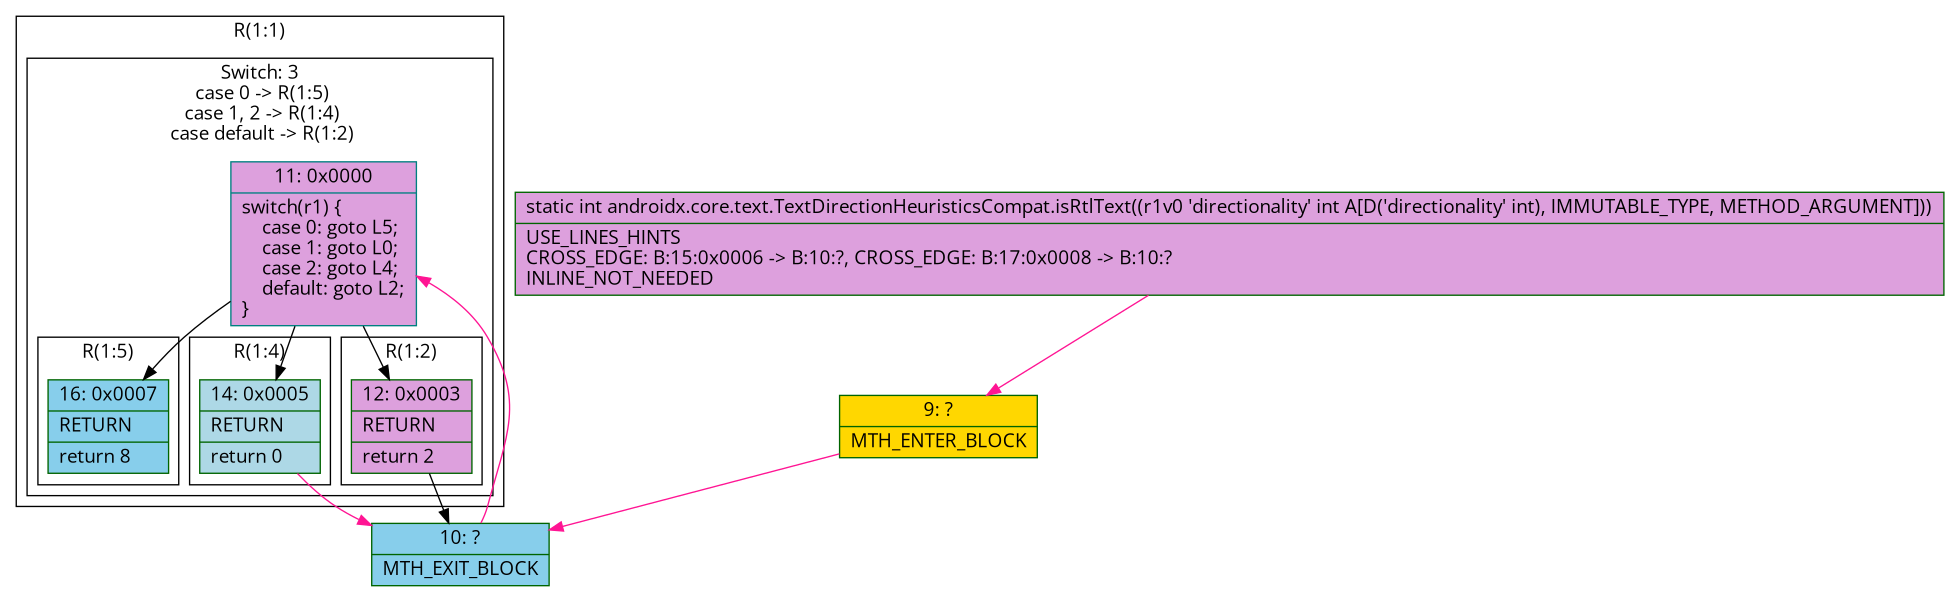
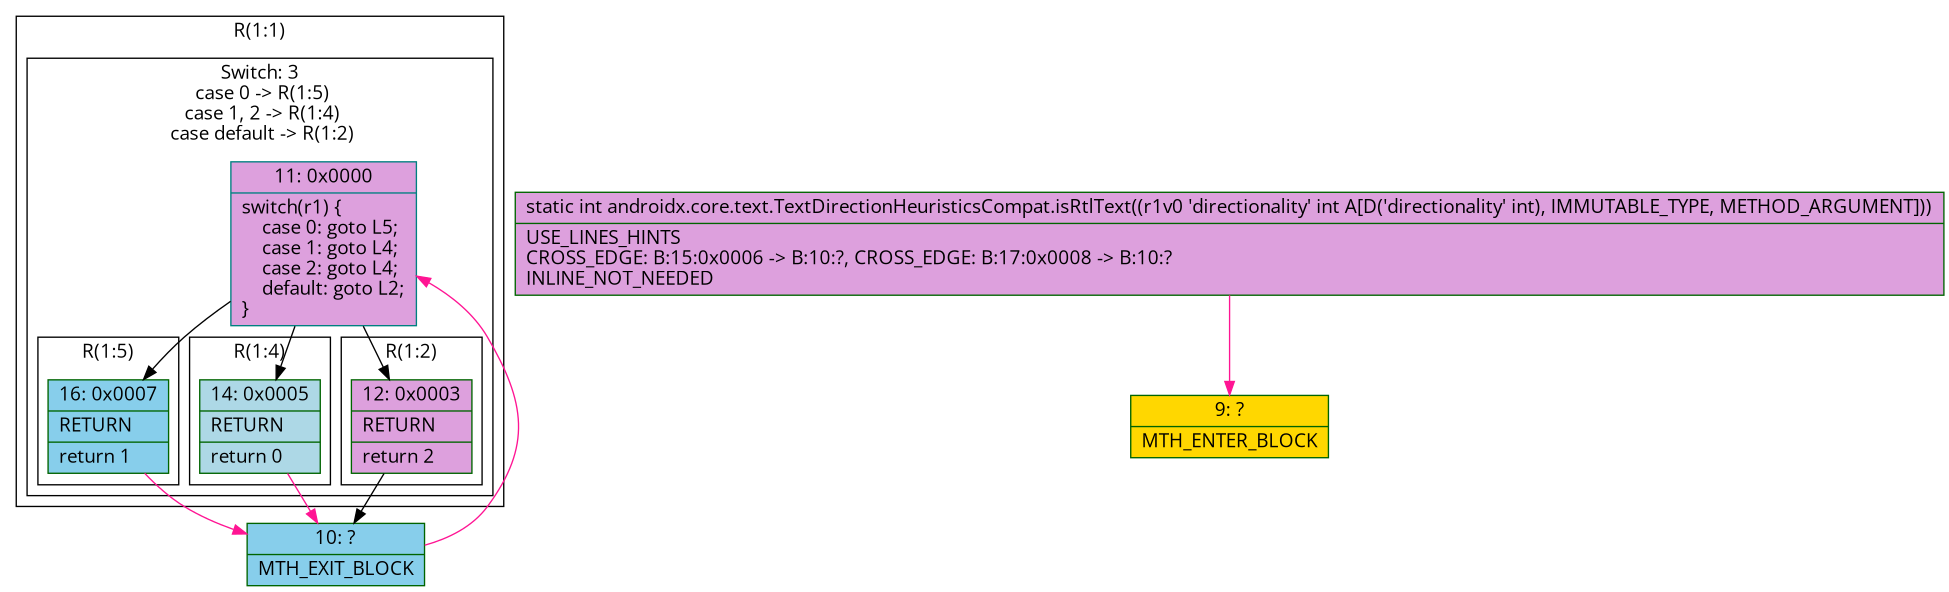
(320, 248) -> (320, 248)
(95, 457) -> (95, 457)
(701, 490) -> (199, 515)
